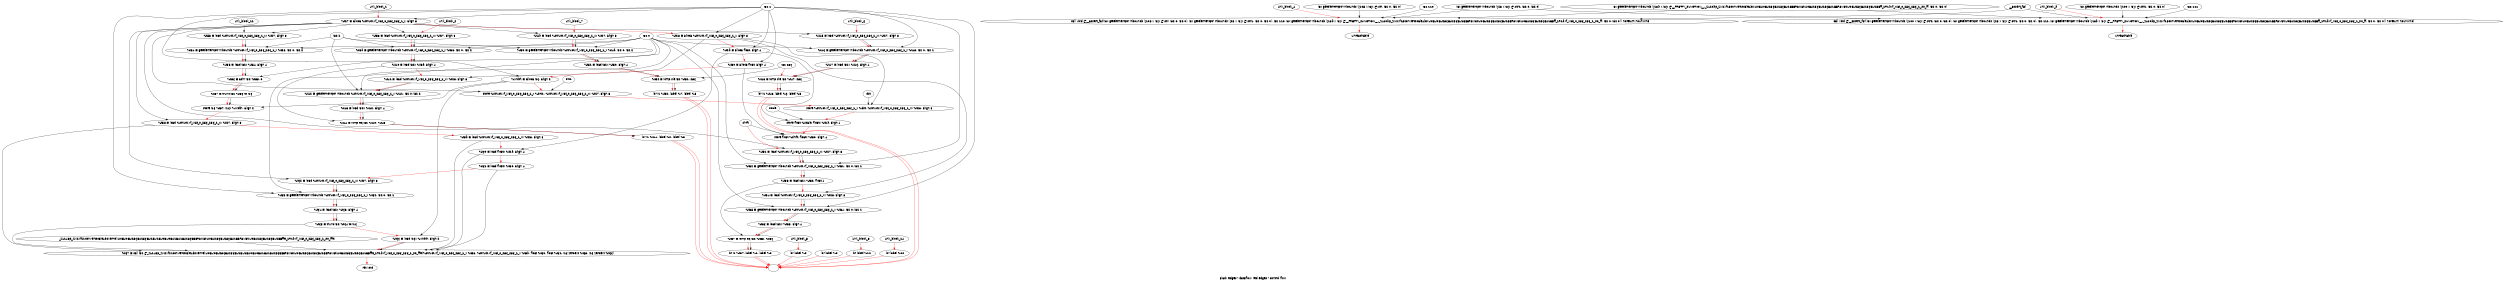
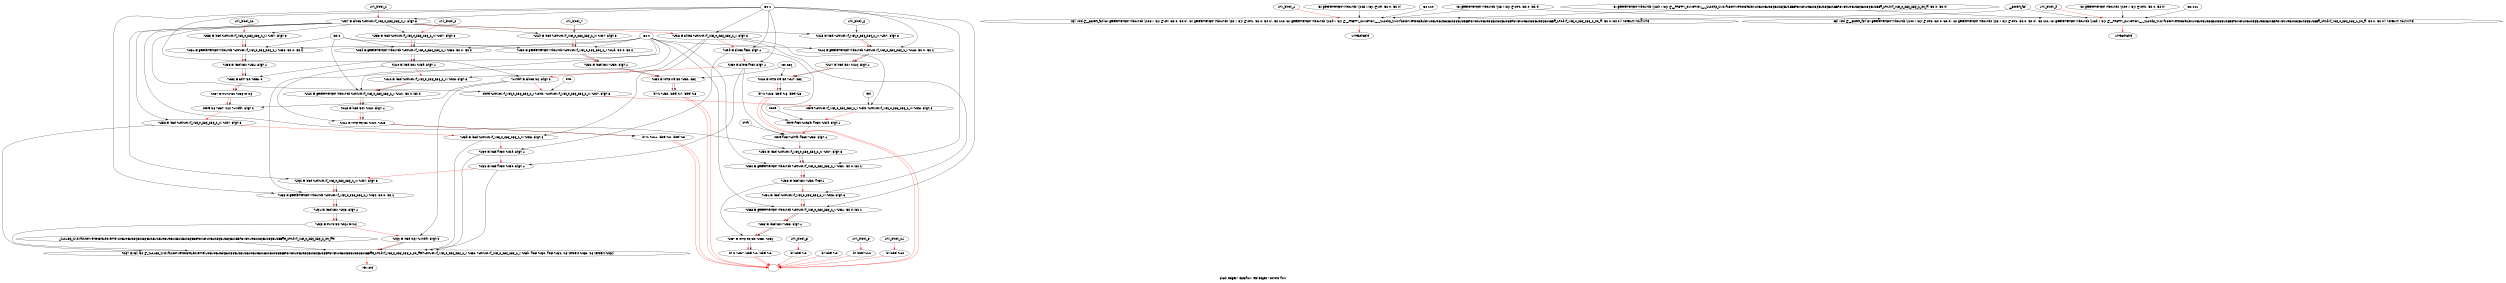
(244, 28) -> (244, 28)
(574, 28) -> (574, 28)
(857, 28) -> (857, 28)
(783, 71) -> (783, 71)
none -> (635, 95)
(760, 141) -> (800, 144)
none -> (662, 150)
